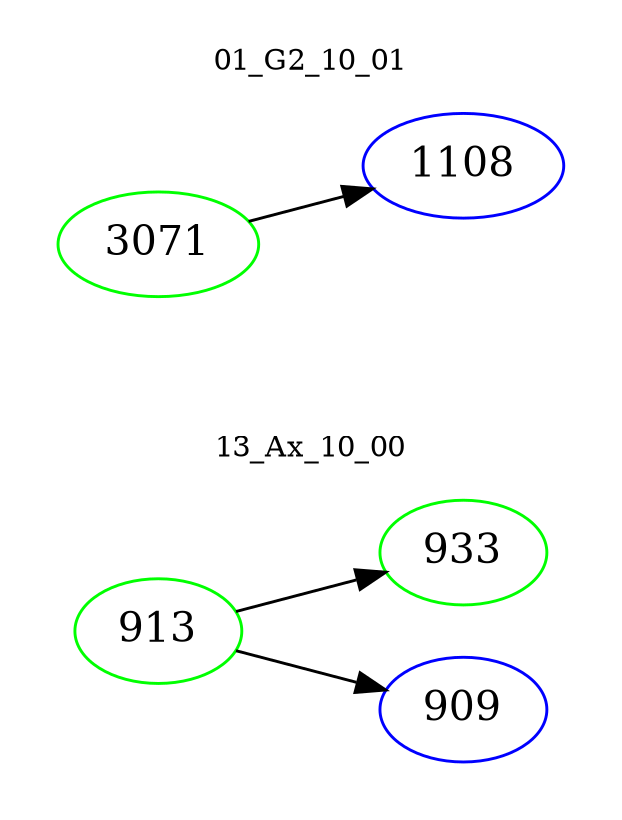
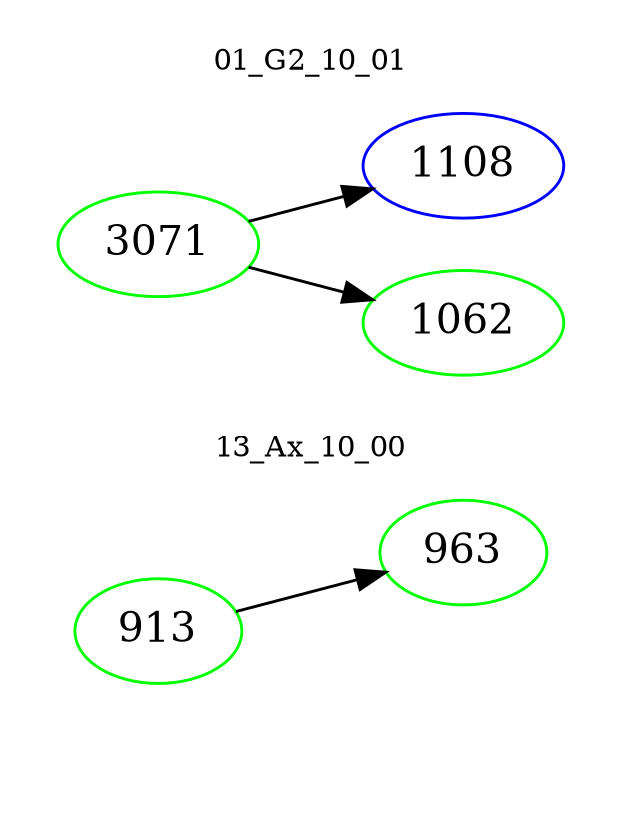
none -> (463, 323)
(463, 553) -> (463, 553)
(463, 710) -> none
